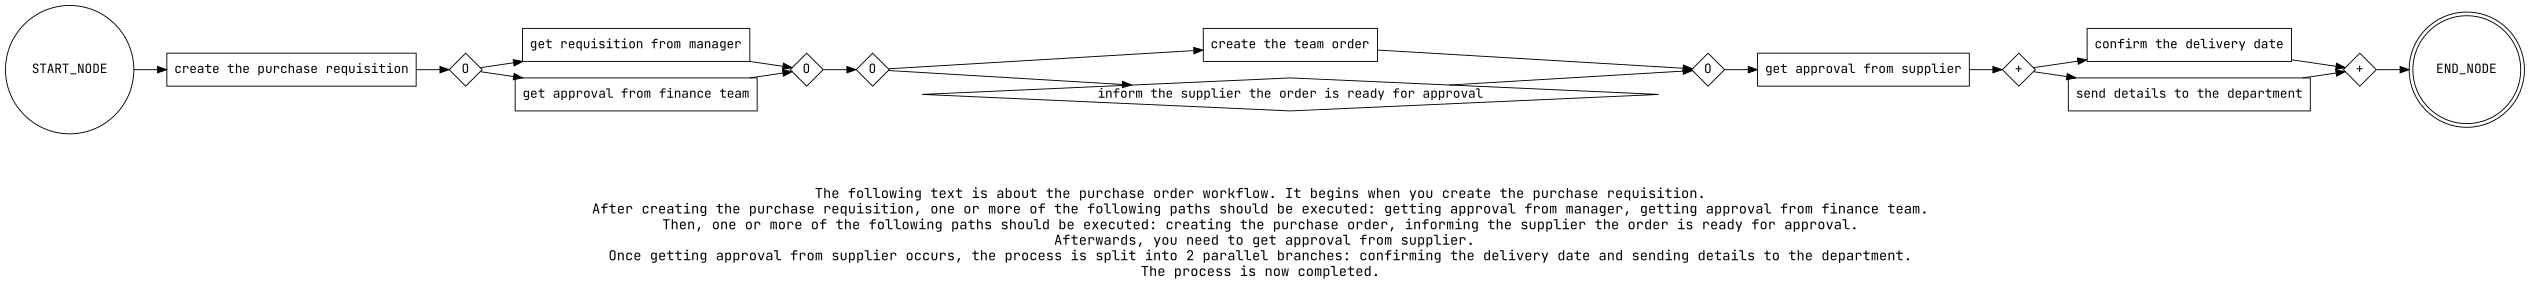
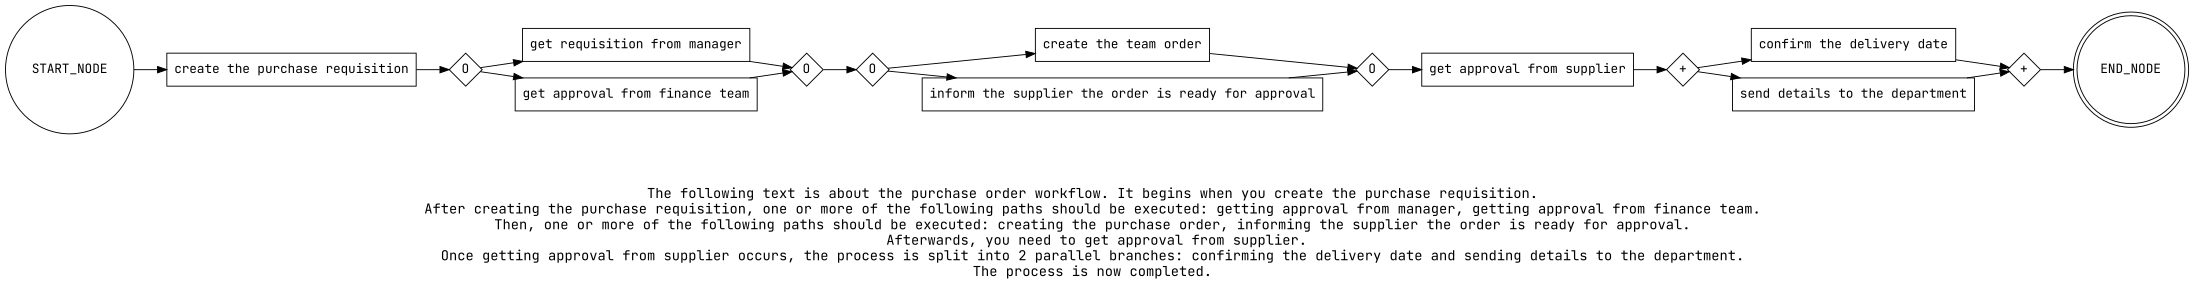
(1290, 94) -> (1122, 94)
